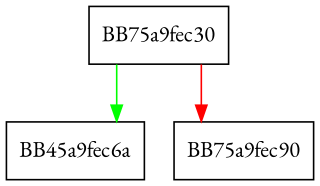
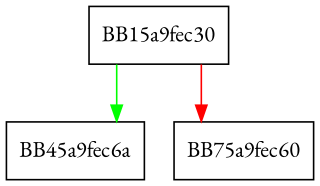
(159, 35) -> (159, 35)
(244, 151) -> (244, 151)
